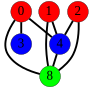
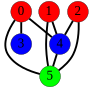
(50, 76) -> (50, 76)
